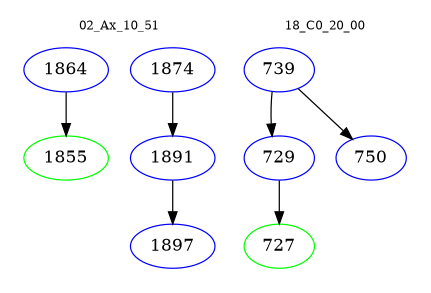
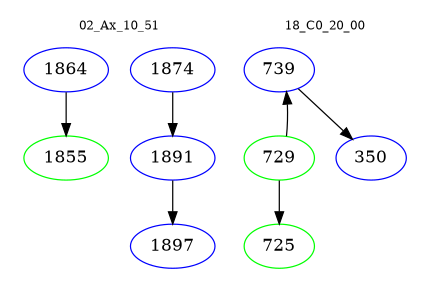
(271, 108) -> (287, 120)
(279, 158) -> (279, 158)
(371, 158) -> (371, 158)
(279, 246) -> (279, 246)
